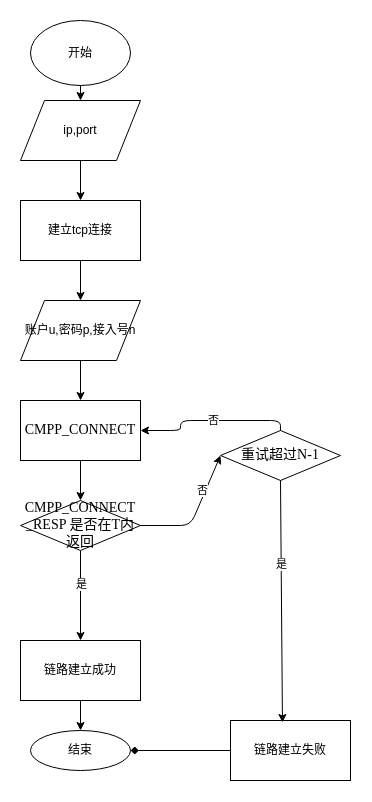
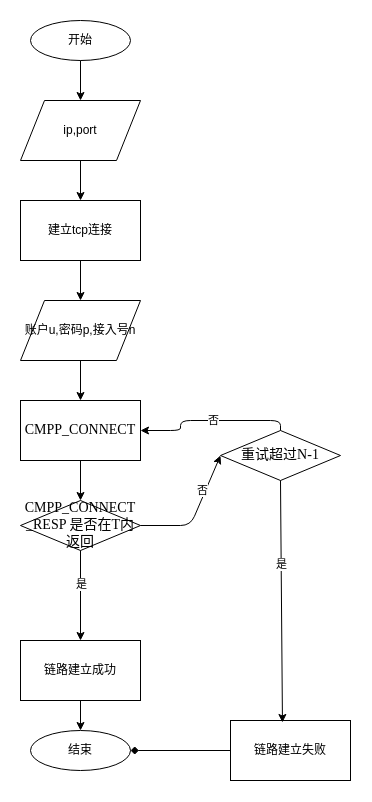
(81, 53) -> (81, 41)
